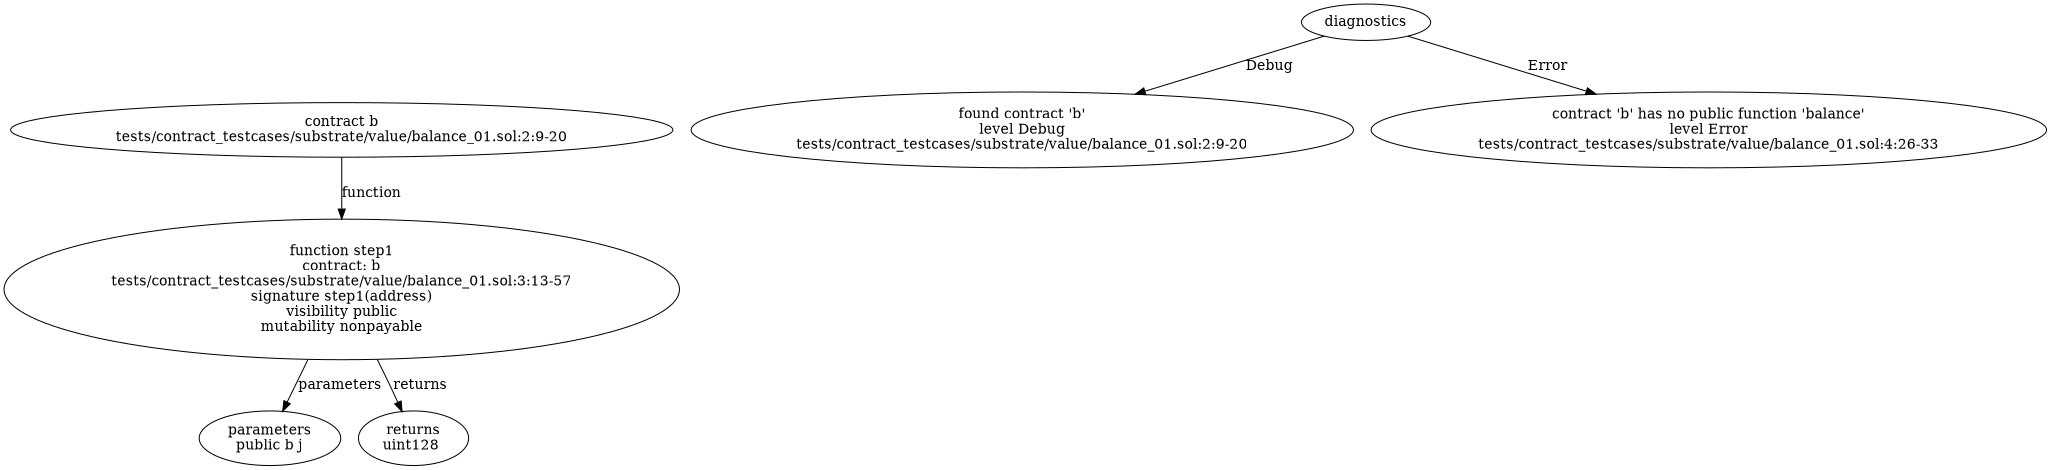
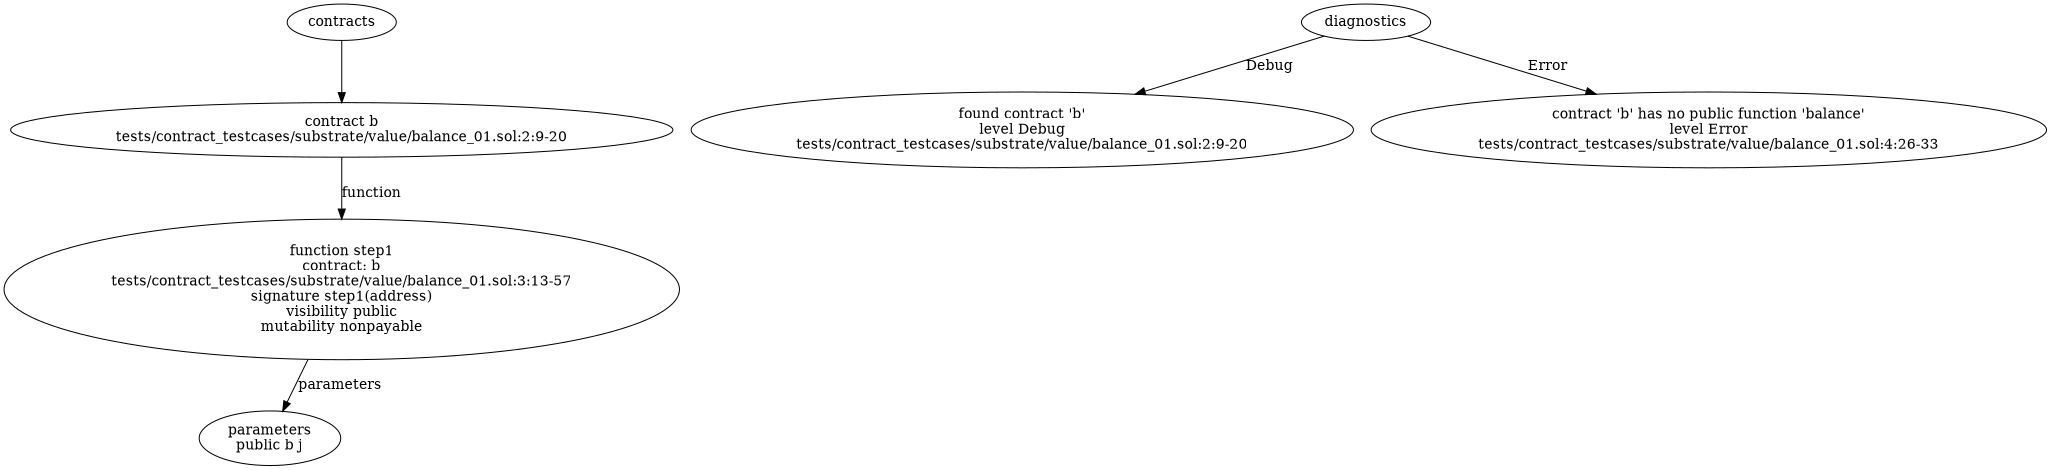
none -> (342, 22)
(414, 438) -> none
